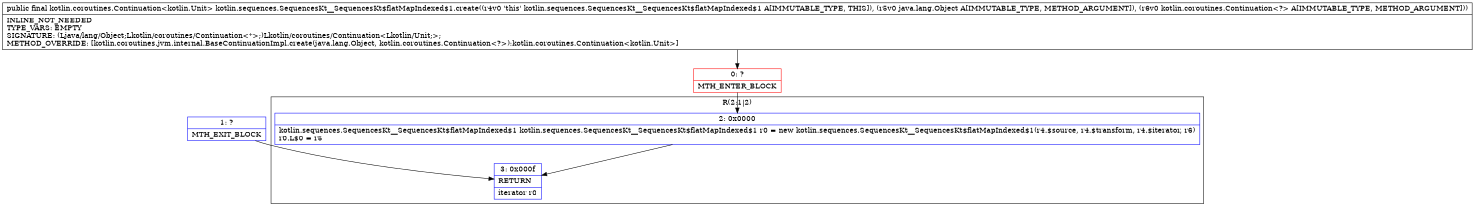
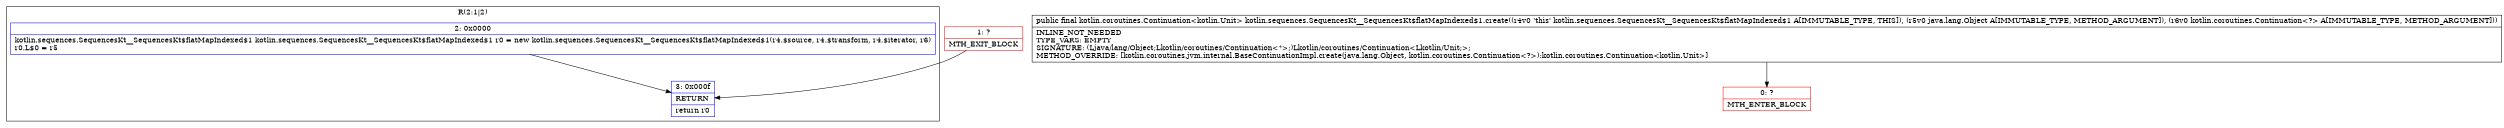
(737, 100) -> none
(227, 129) -> (984, 39)
(518, 193) -> (693, 111)
